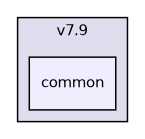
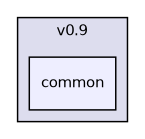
(73, 32) -> (73, 32)
